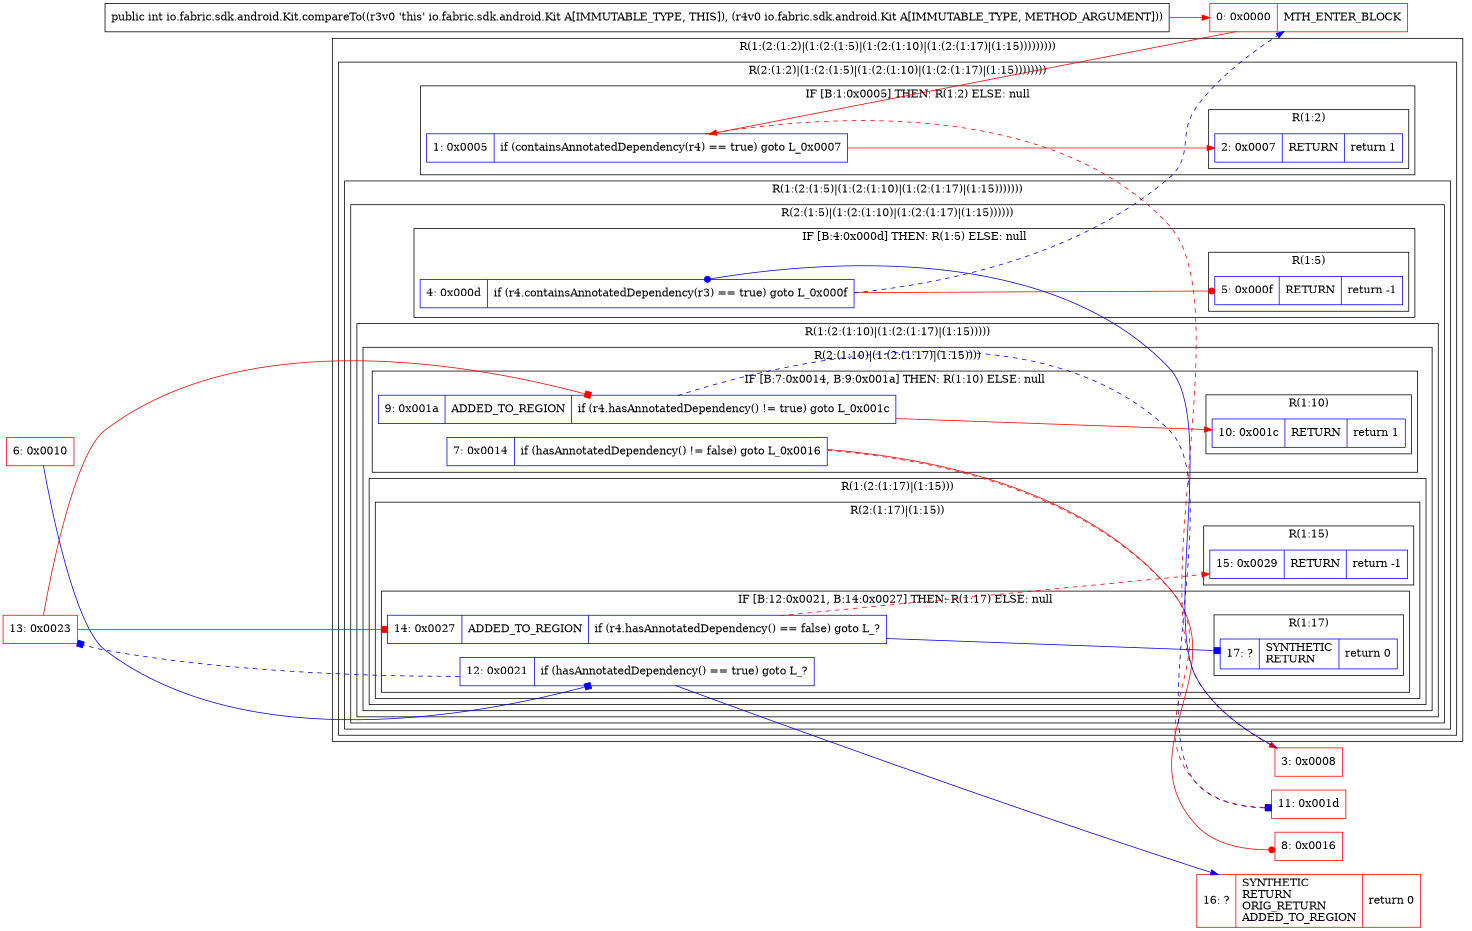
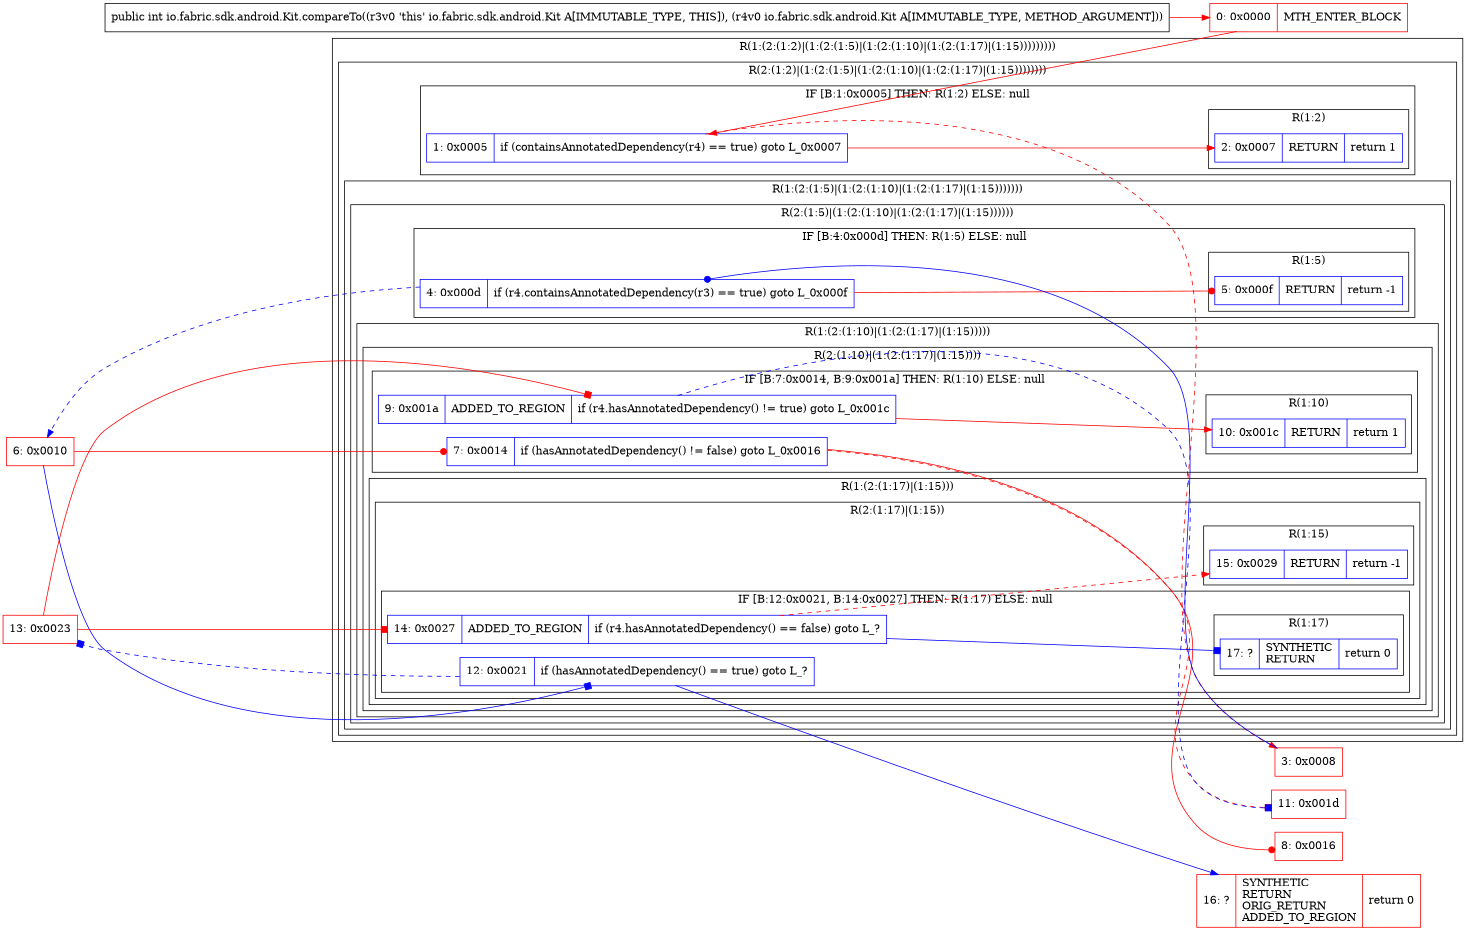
(1106, 221) -> (217, 320)
none -> (257, 452)
